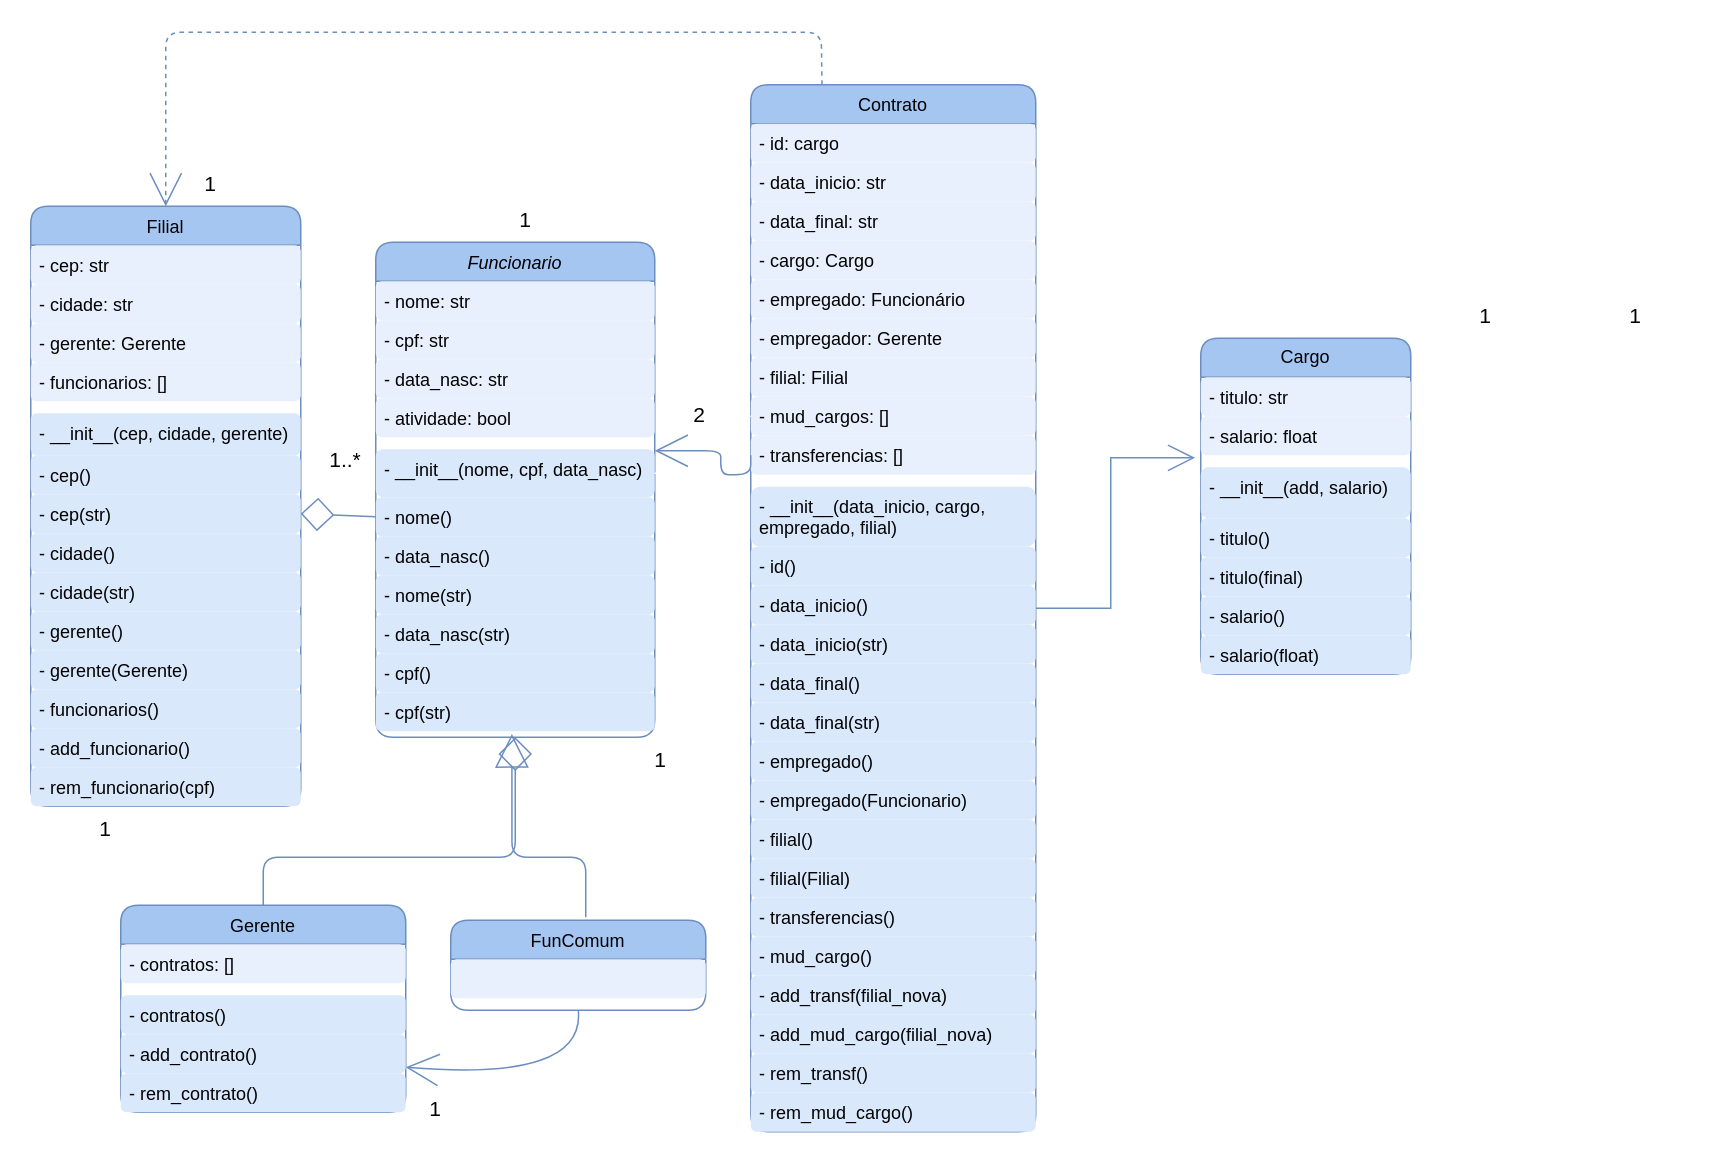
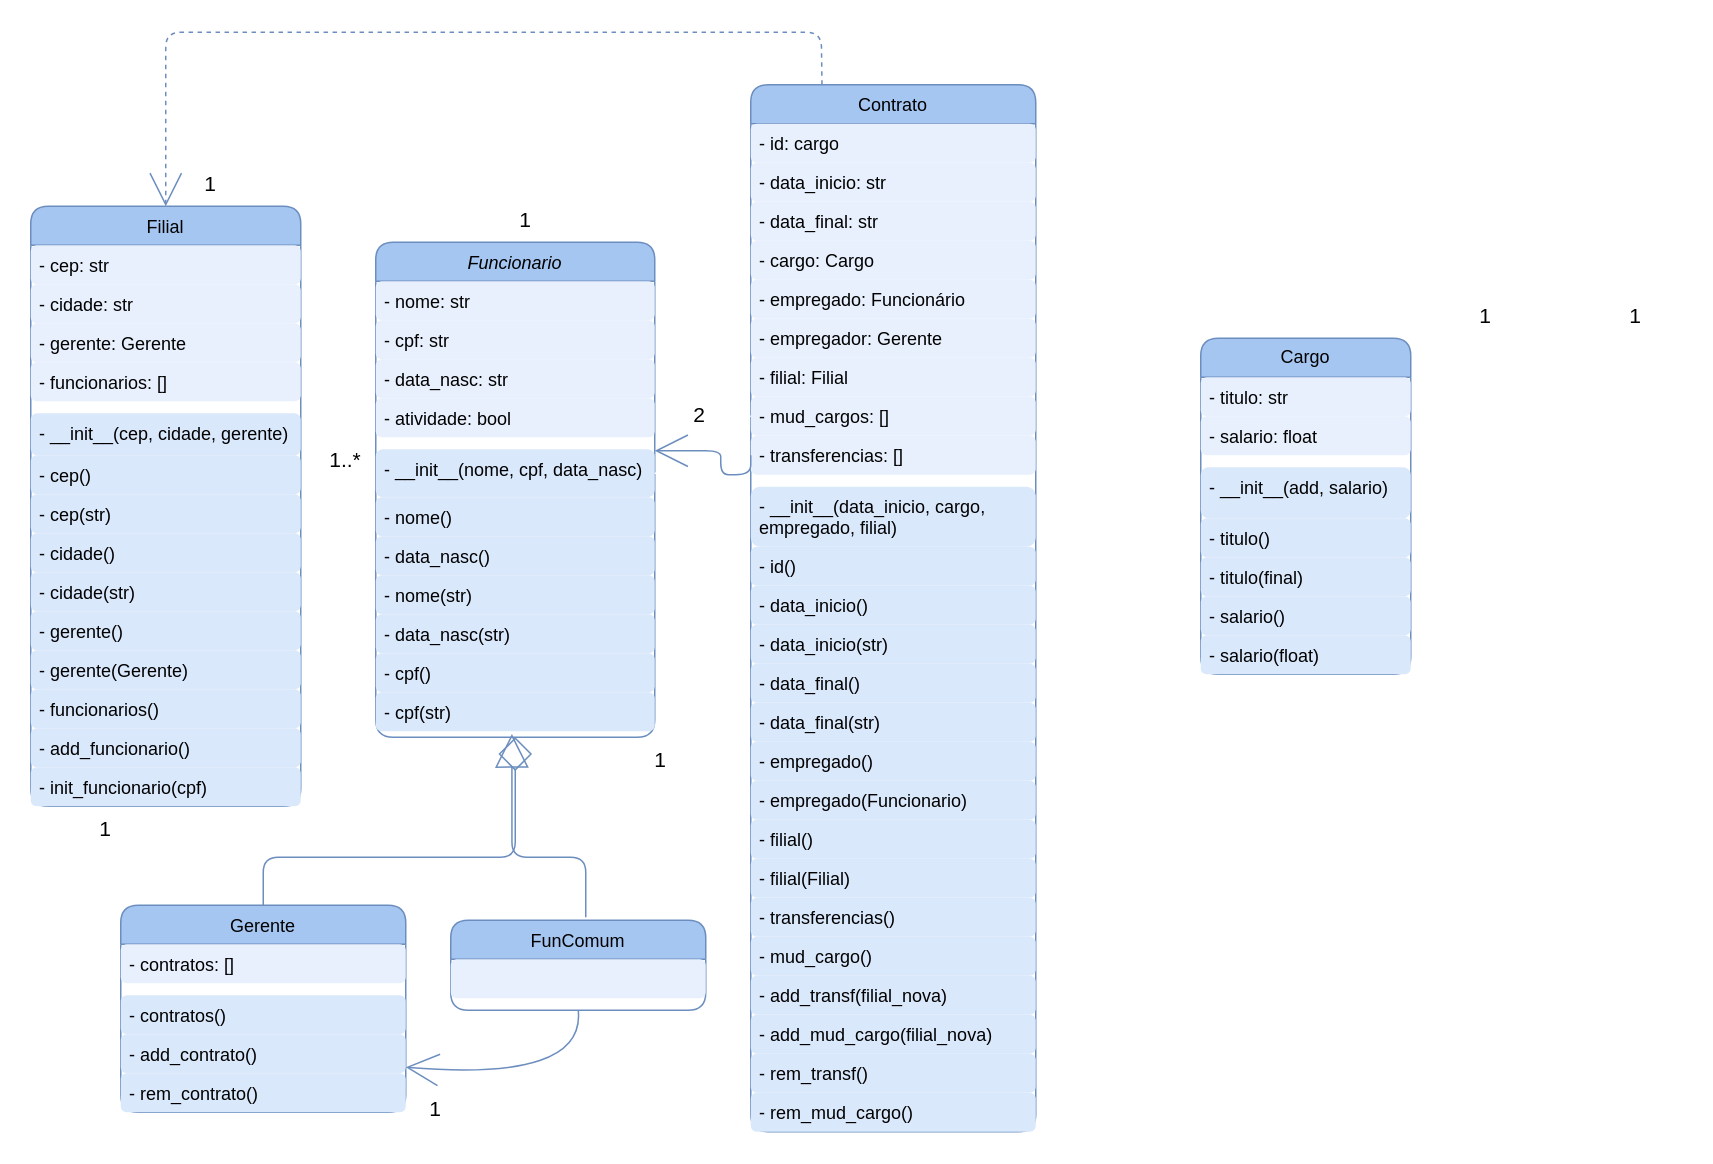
(352, 516) -> none
(1111, 530) -> none
(143, 788) -> (143, 788)
